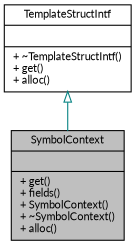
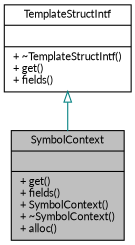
(32, 81) -> (33, 81)
